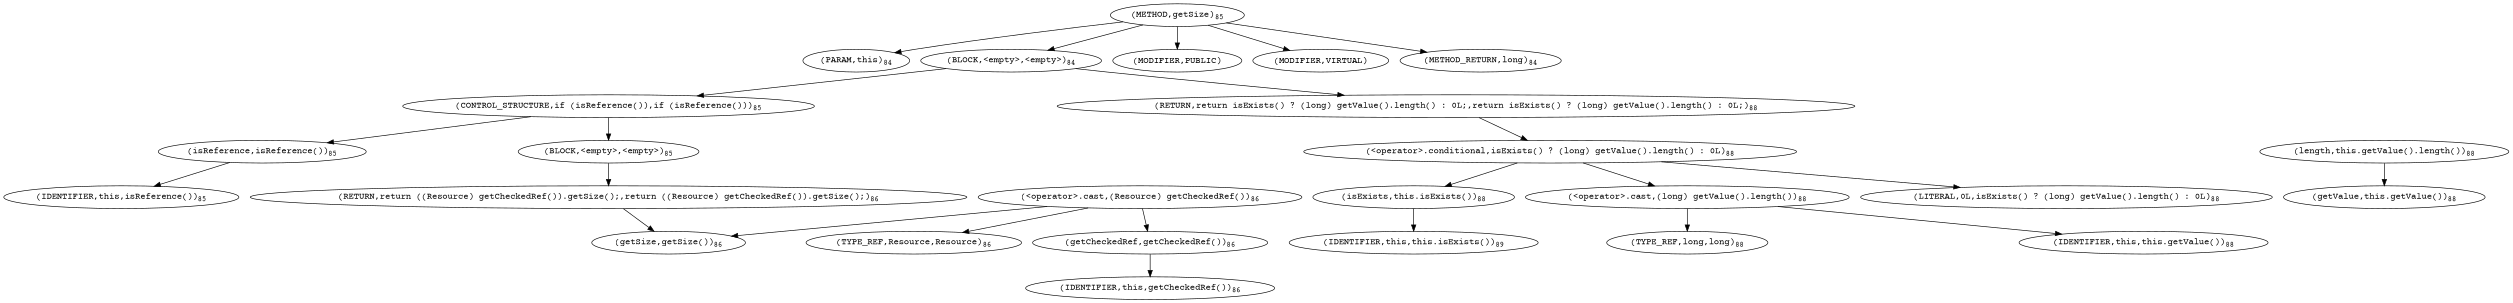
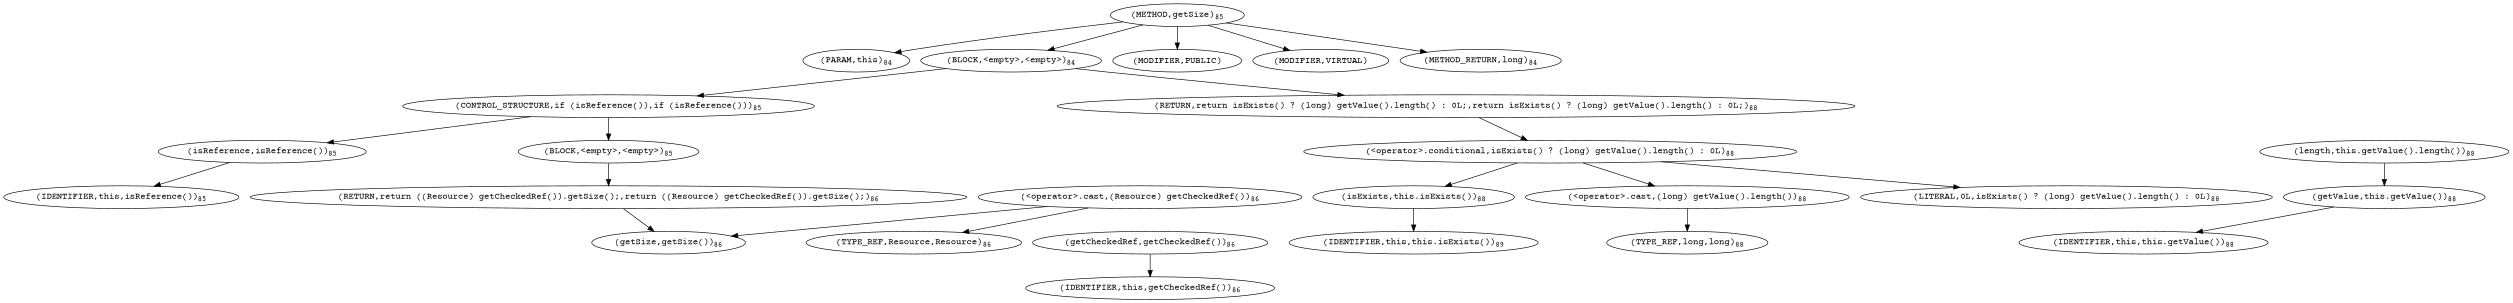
(1144, 217) -> none
(1917, 220) -> (2268, 219)
